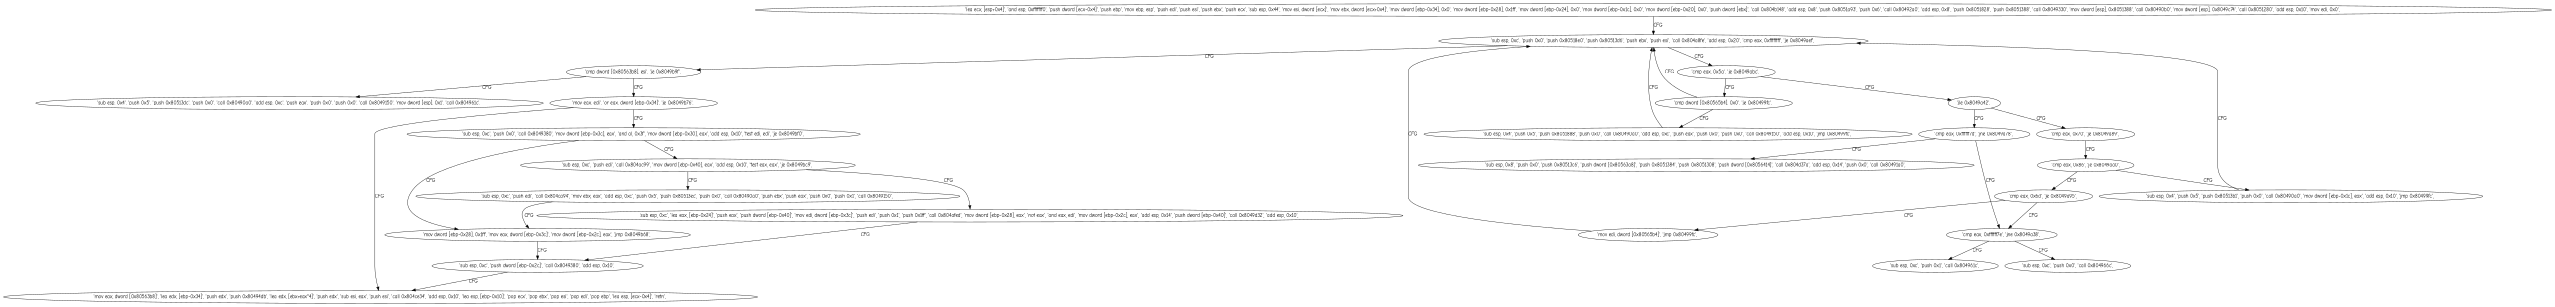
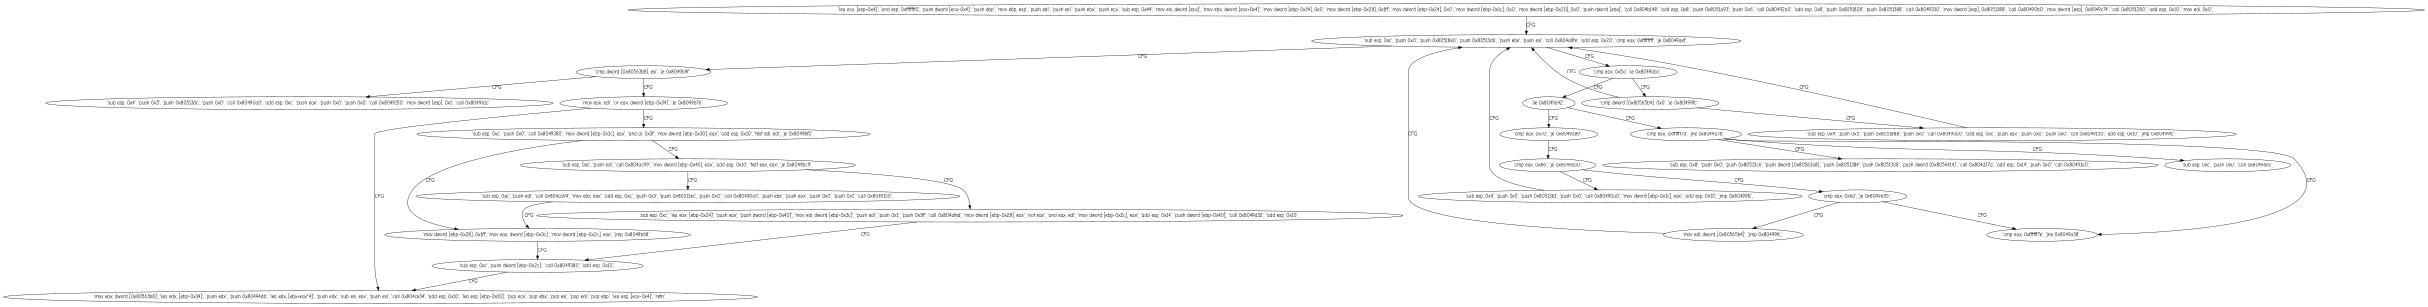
(2033, 250) -> (1952, 150)
(1935, 266) -> none
